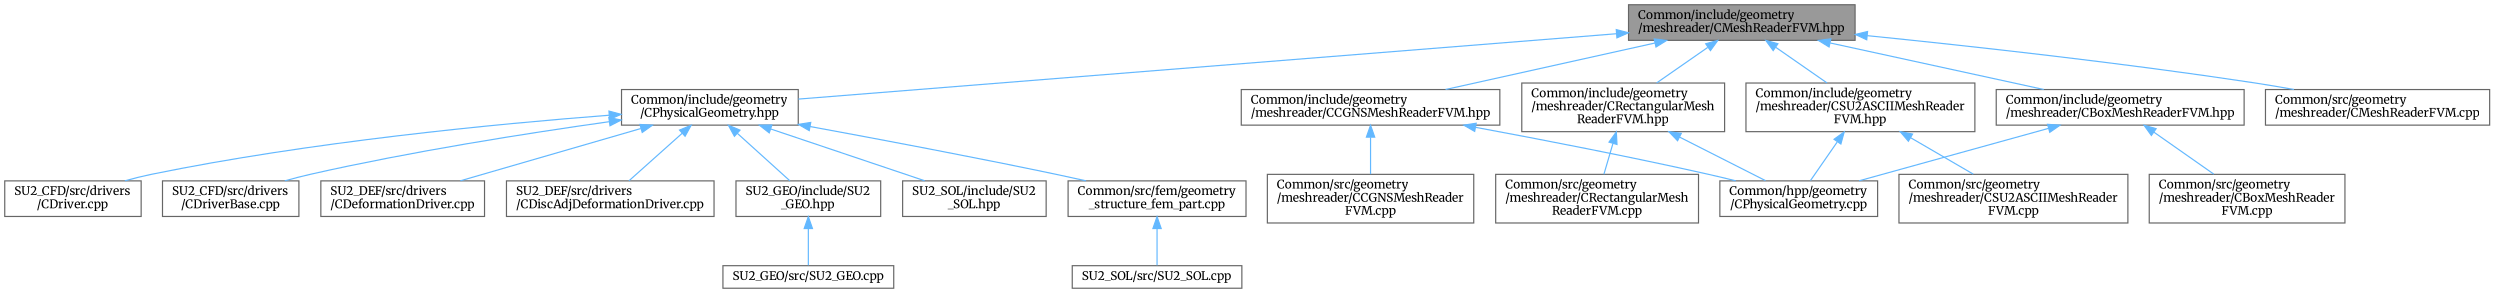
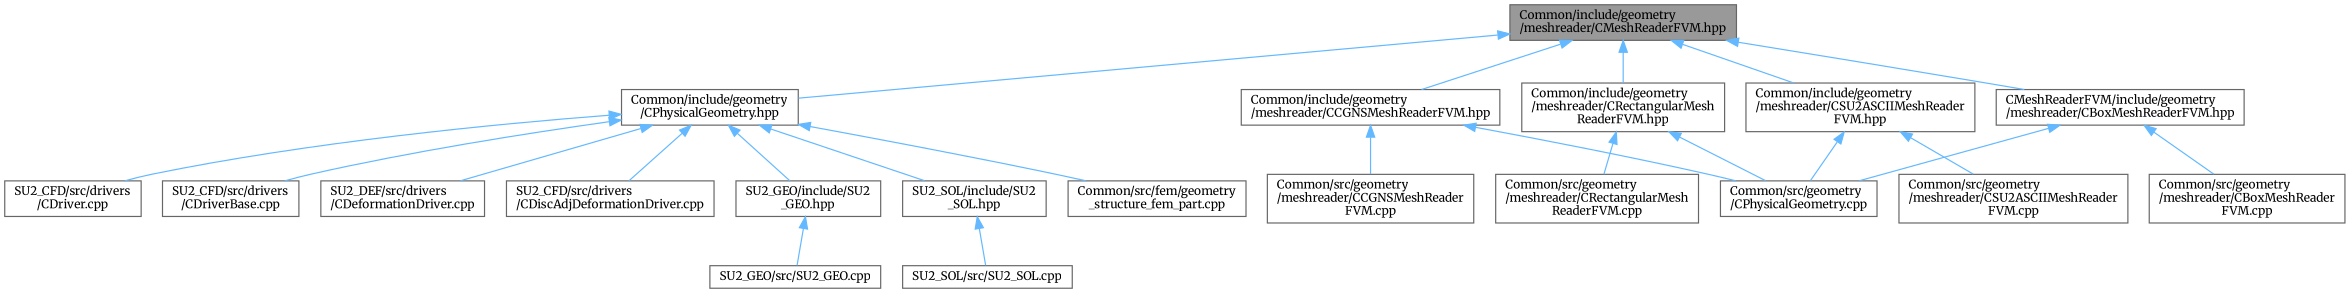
(2120, 107) -> (2120, 107)
(2378, 107) -> none
(610, 199) -> (610, 199)
(1799, 199) -> (1799, 199)
(1157, 247) -> (982, 247)
